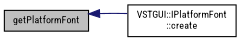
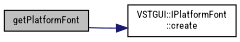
(114, 13) -> (103, 28)
